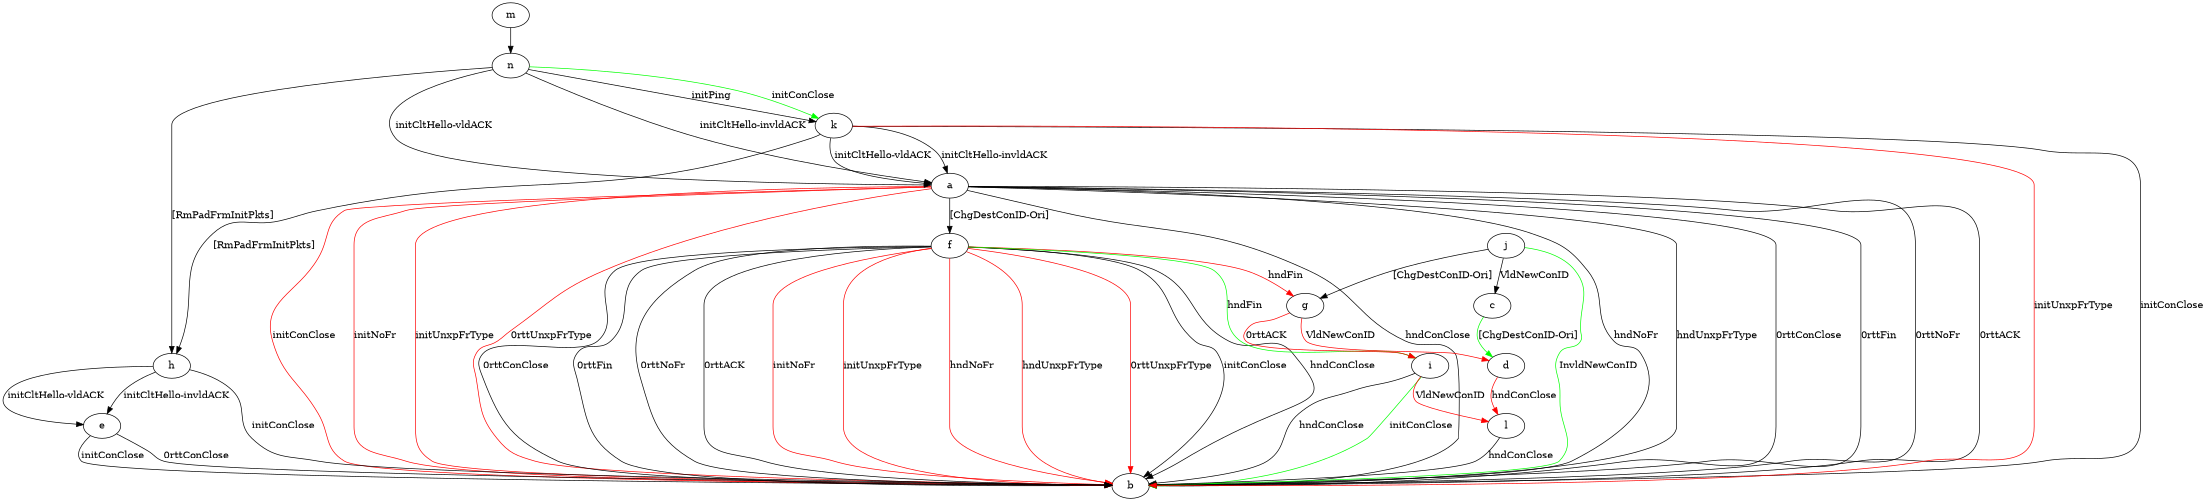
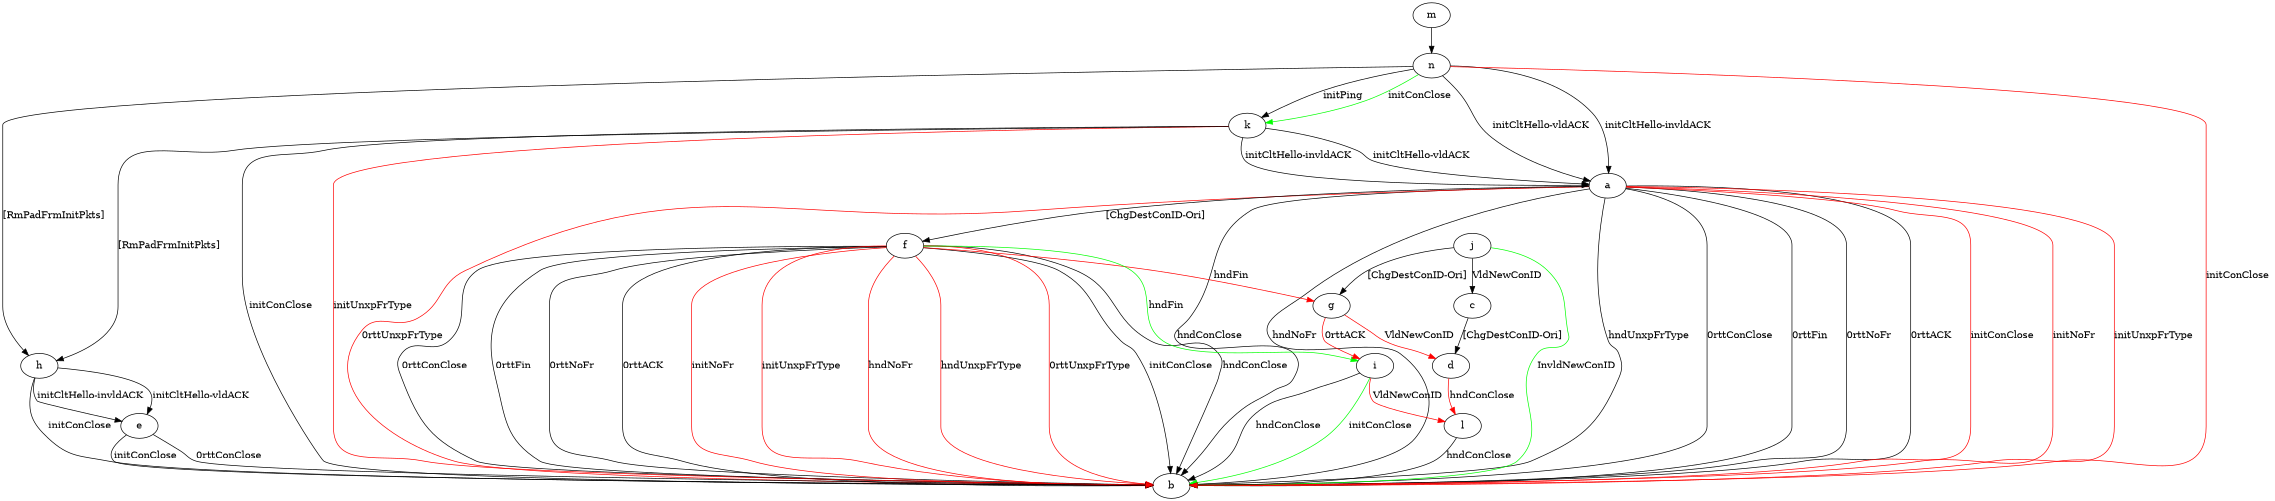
(1477, 336) -> (1463, 333)
none -> (2206, 412)
